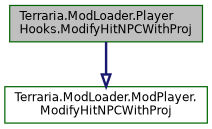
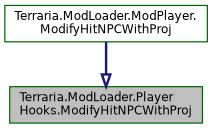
(106, 58) -> (106, 58)
